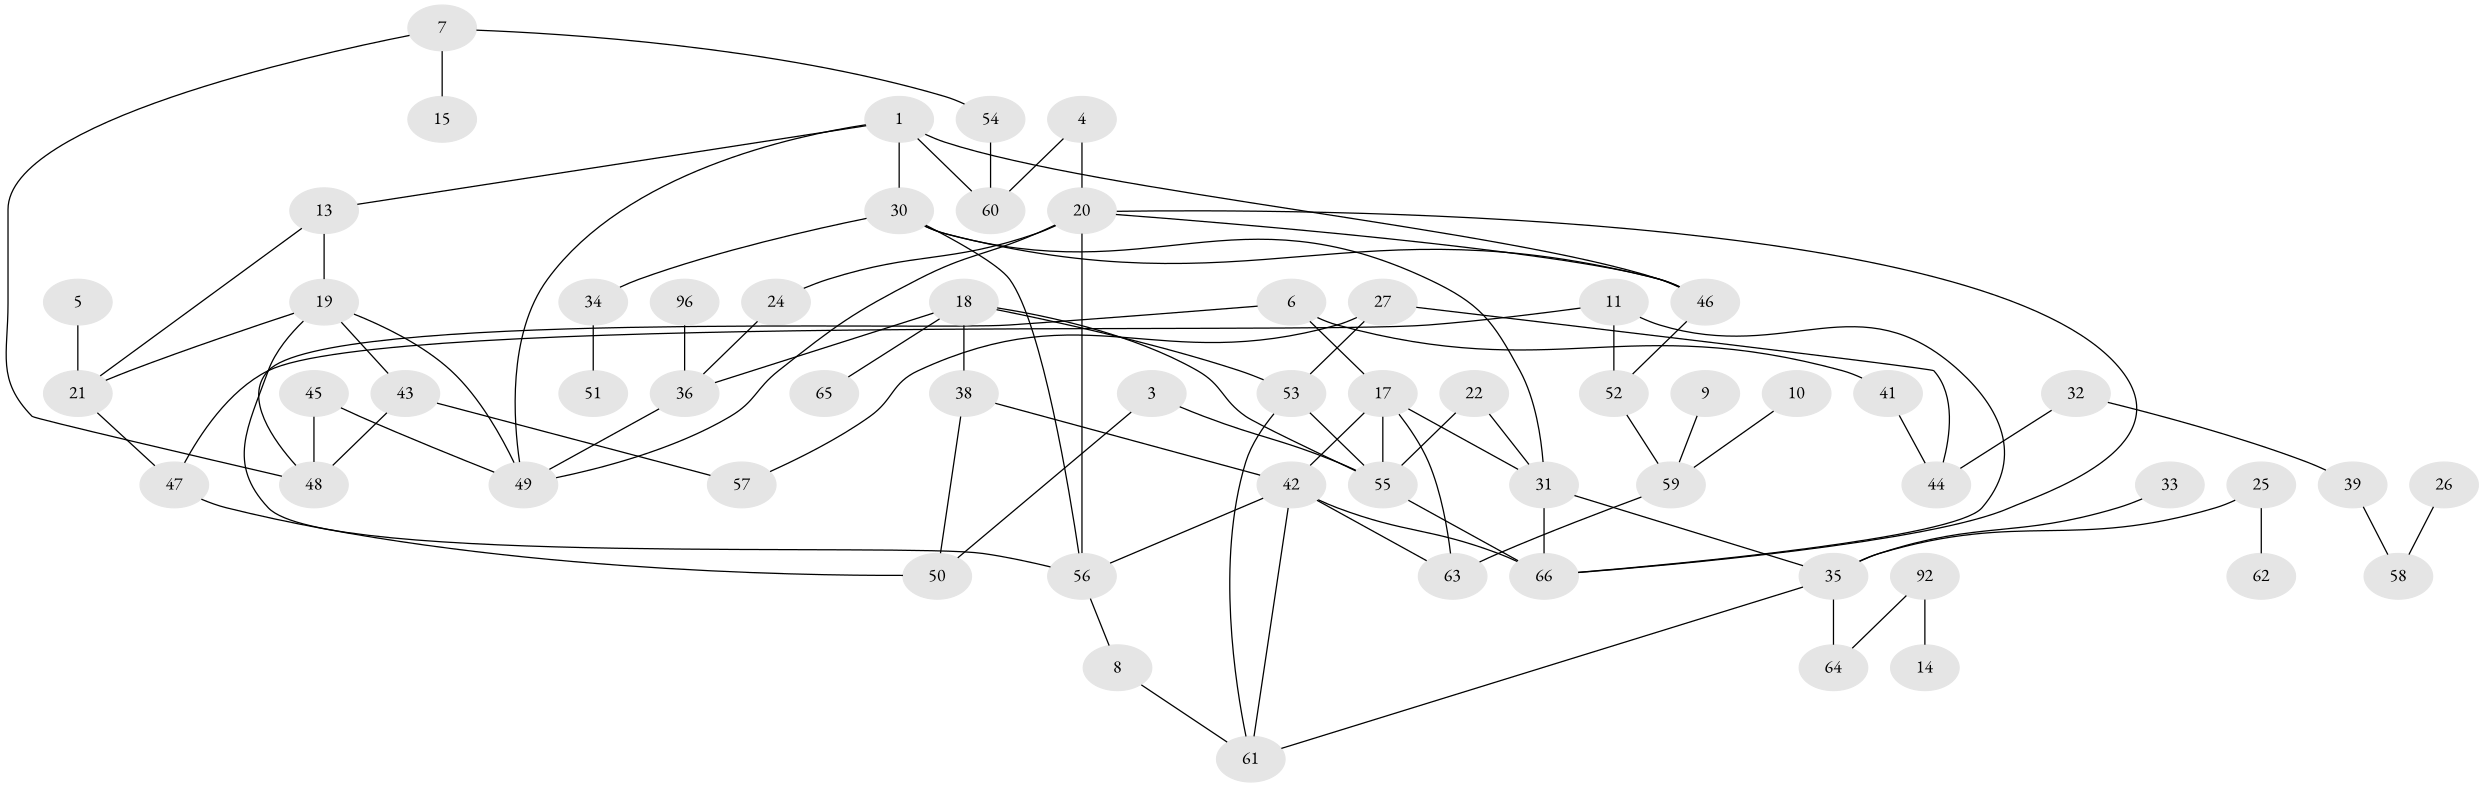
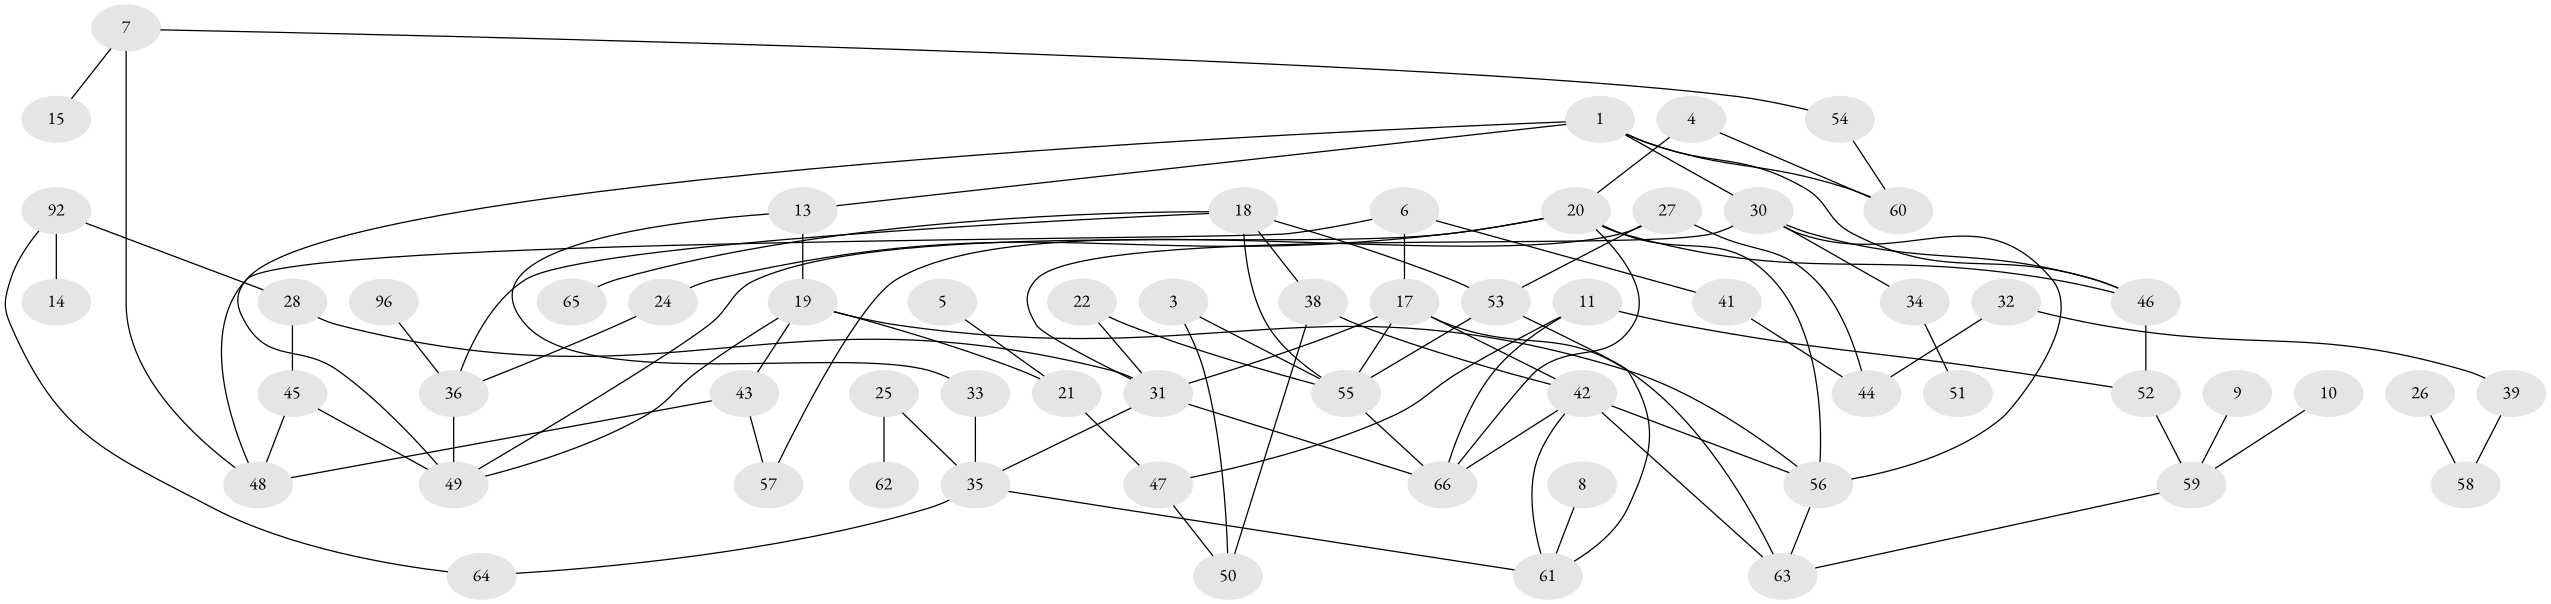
(201, 302) -> (545, 337)
none -> (292, 302)
(1100, 622) -> (1800, 531)
